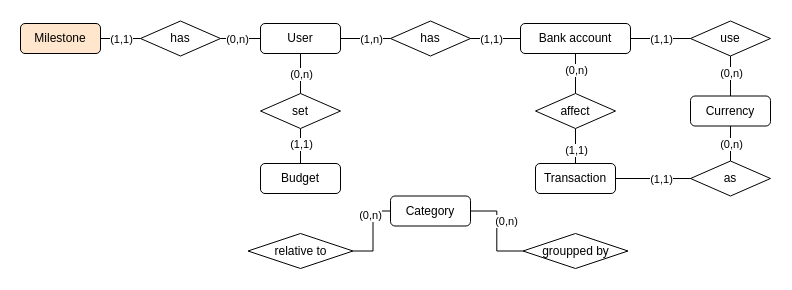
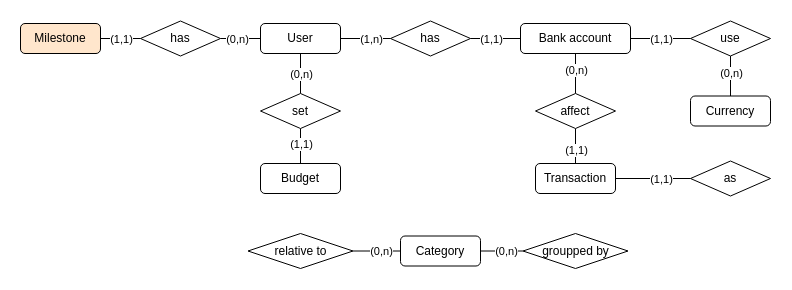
(731, 144) -> none
(431, 211) -> (441, 251)
